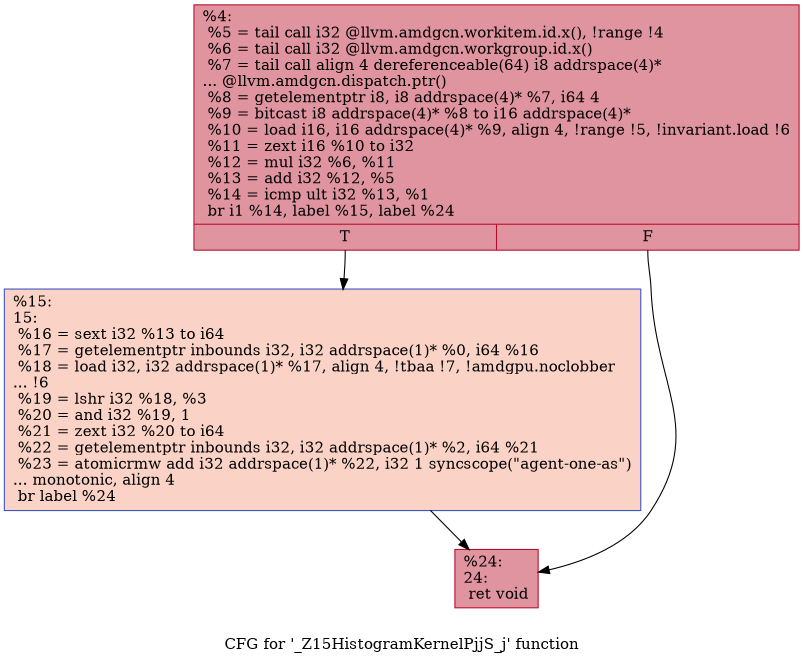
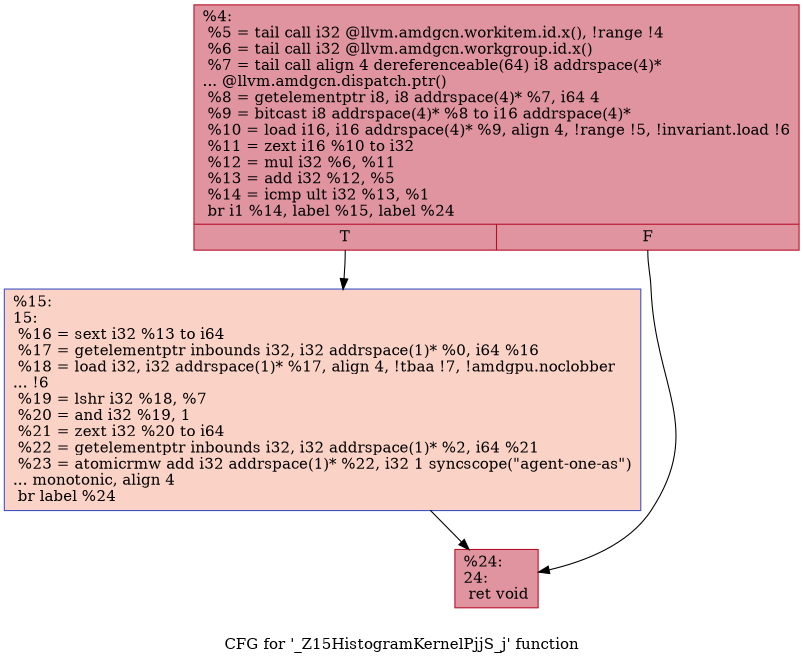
(110, 399) -> (110, 399)
